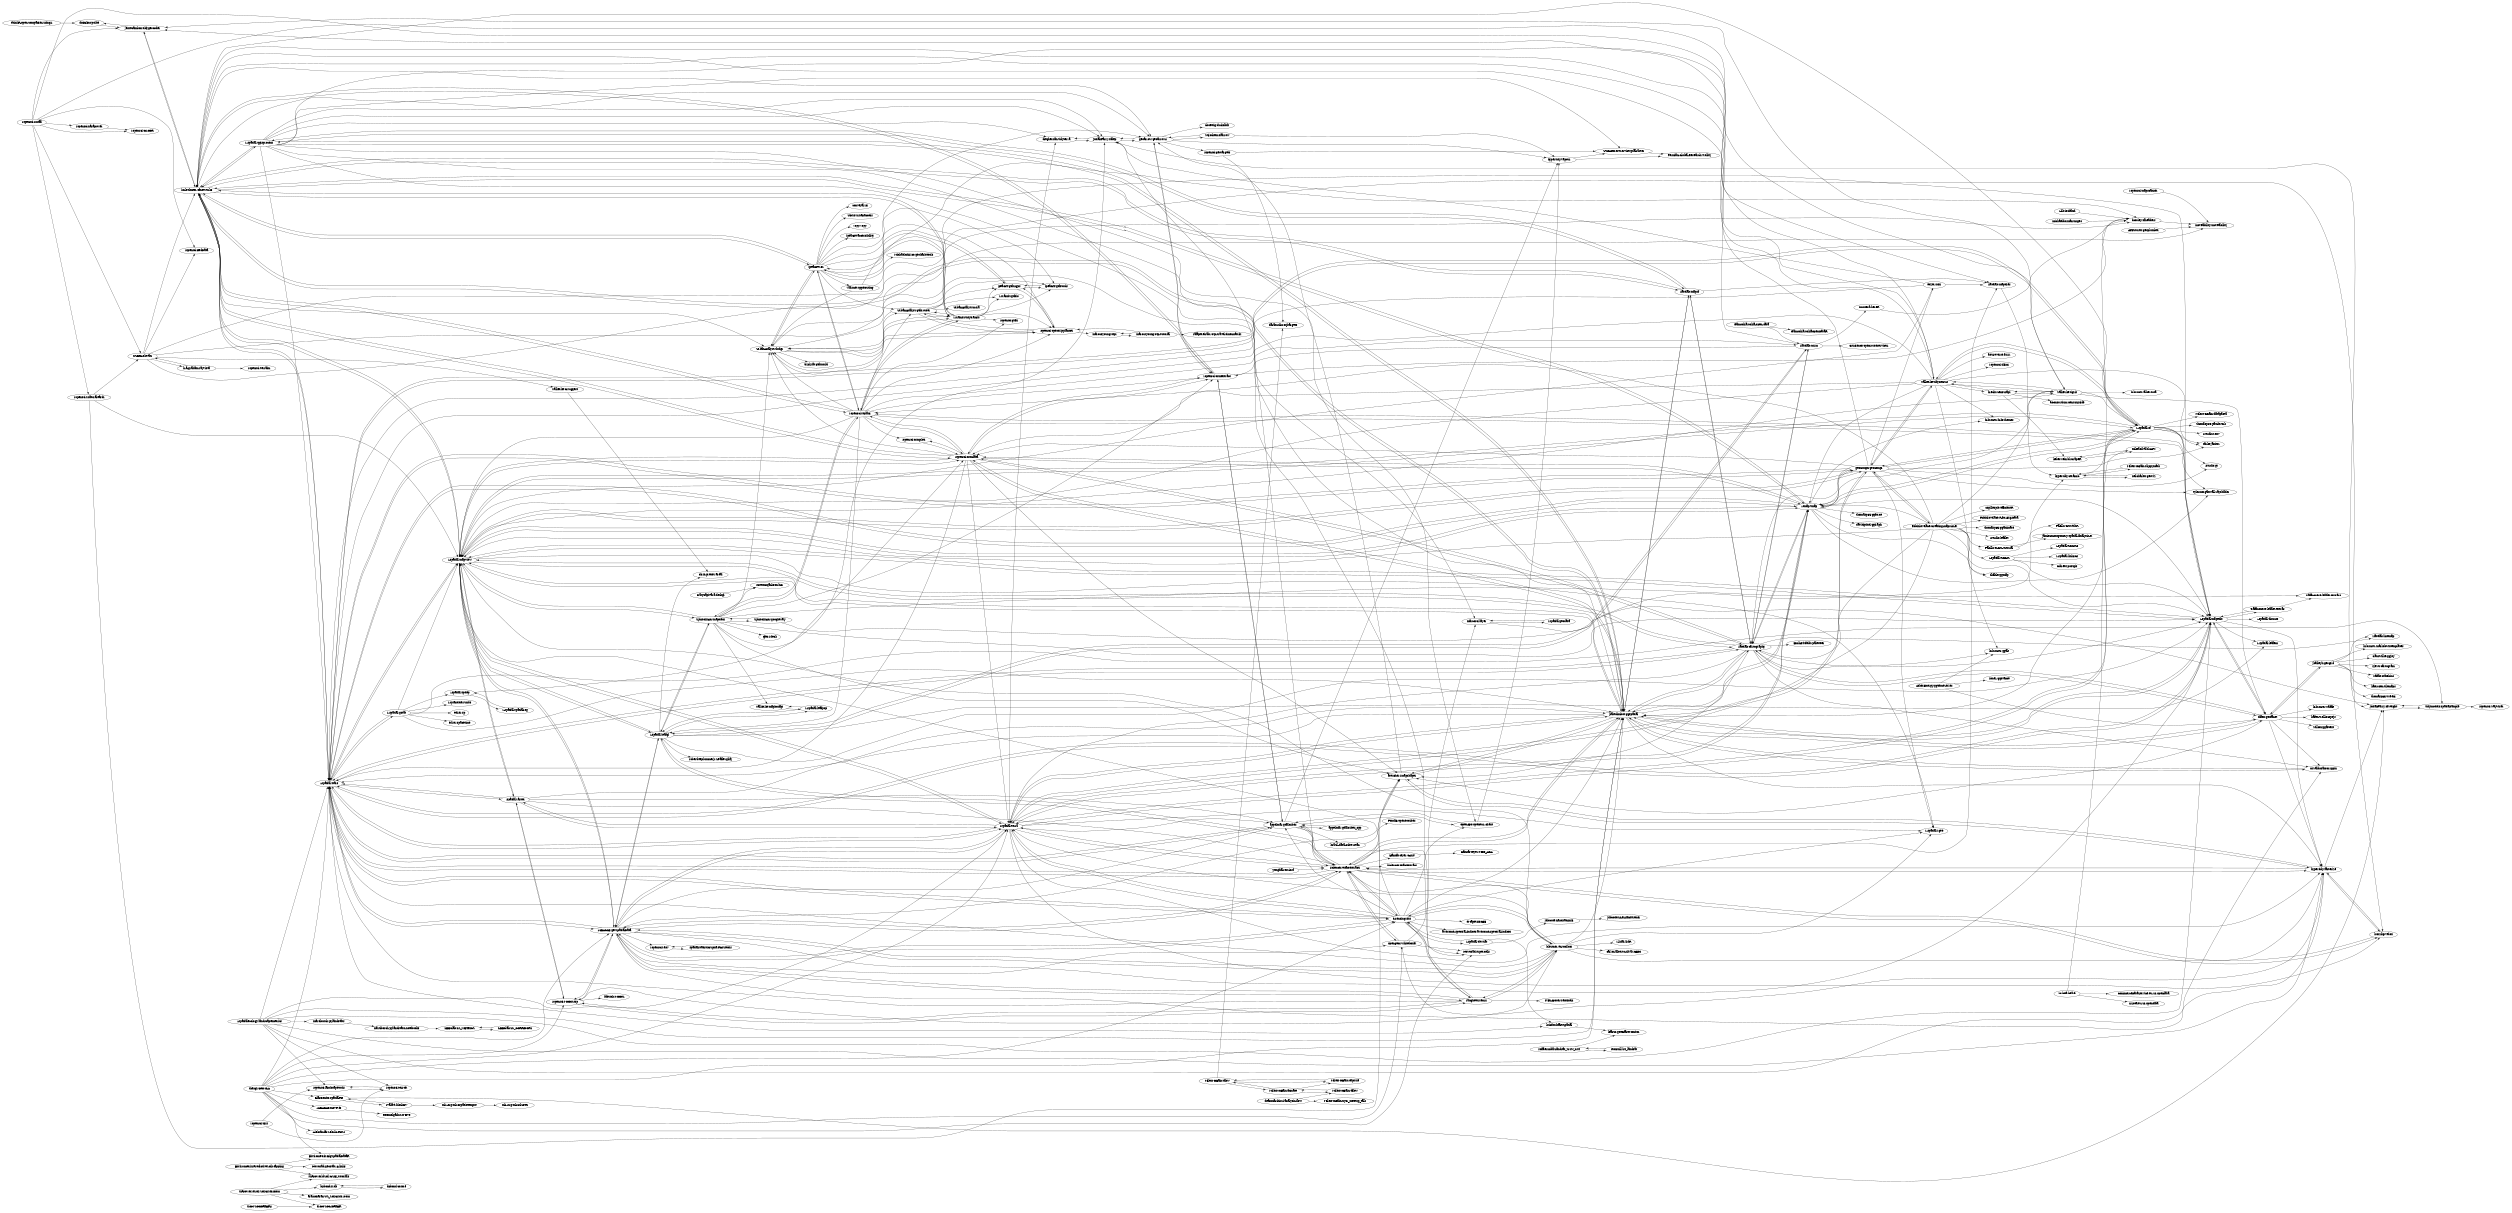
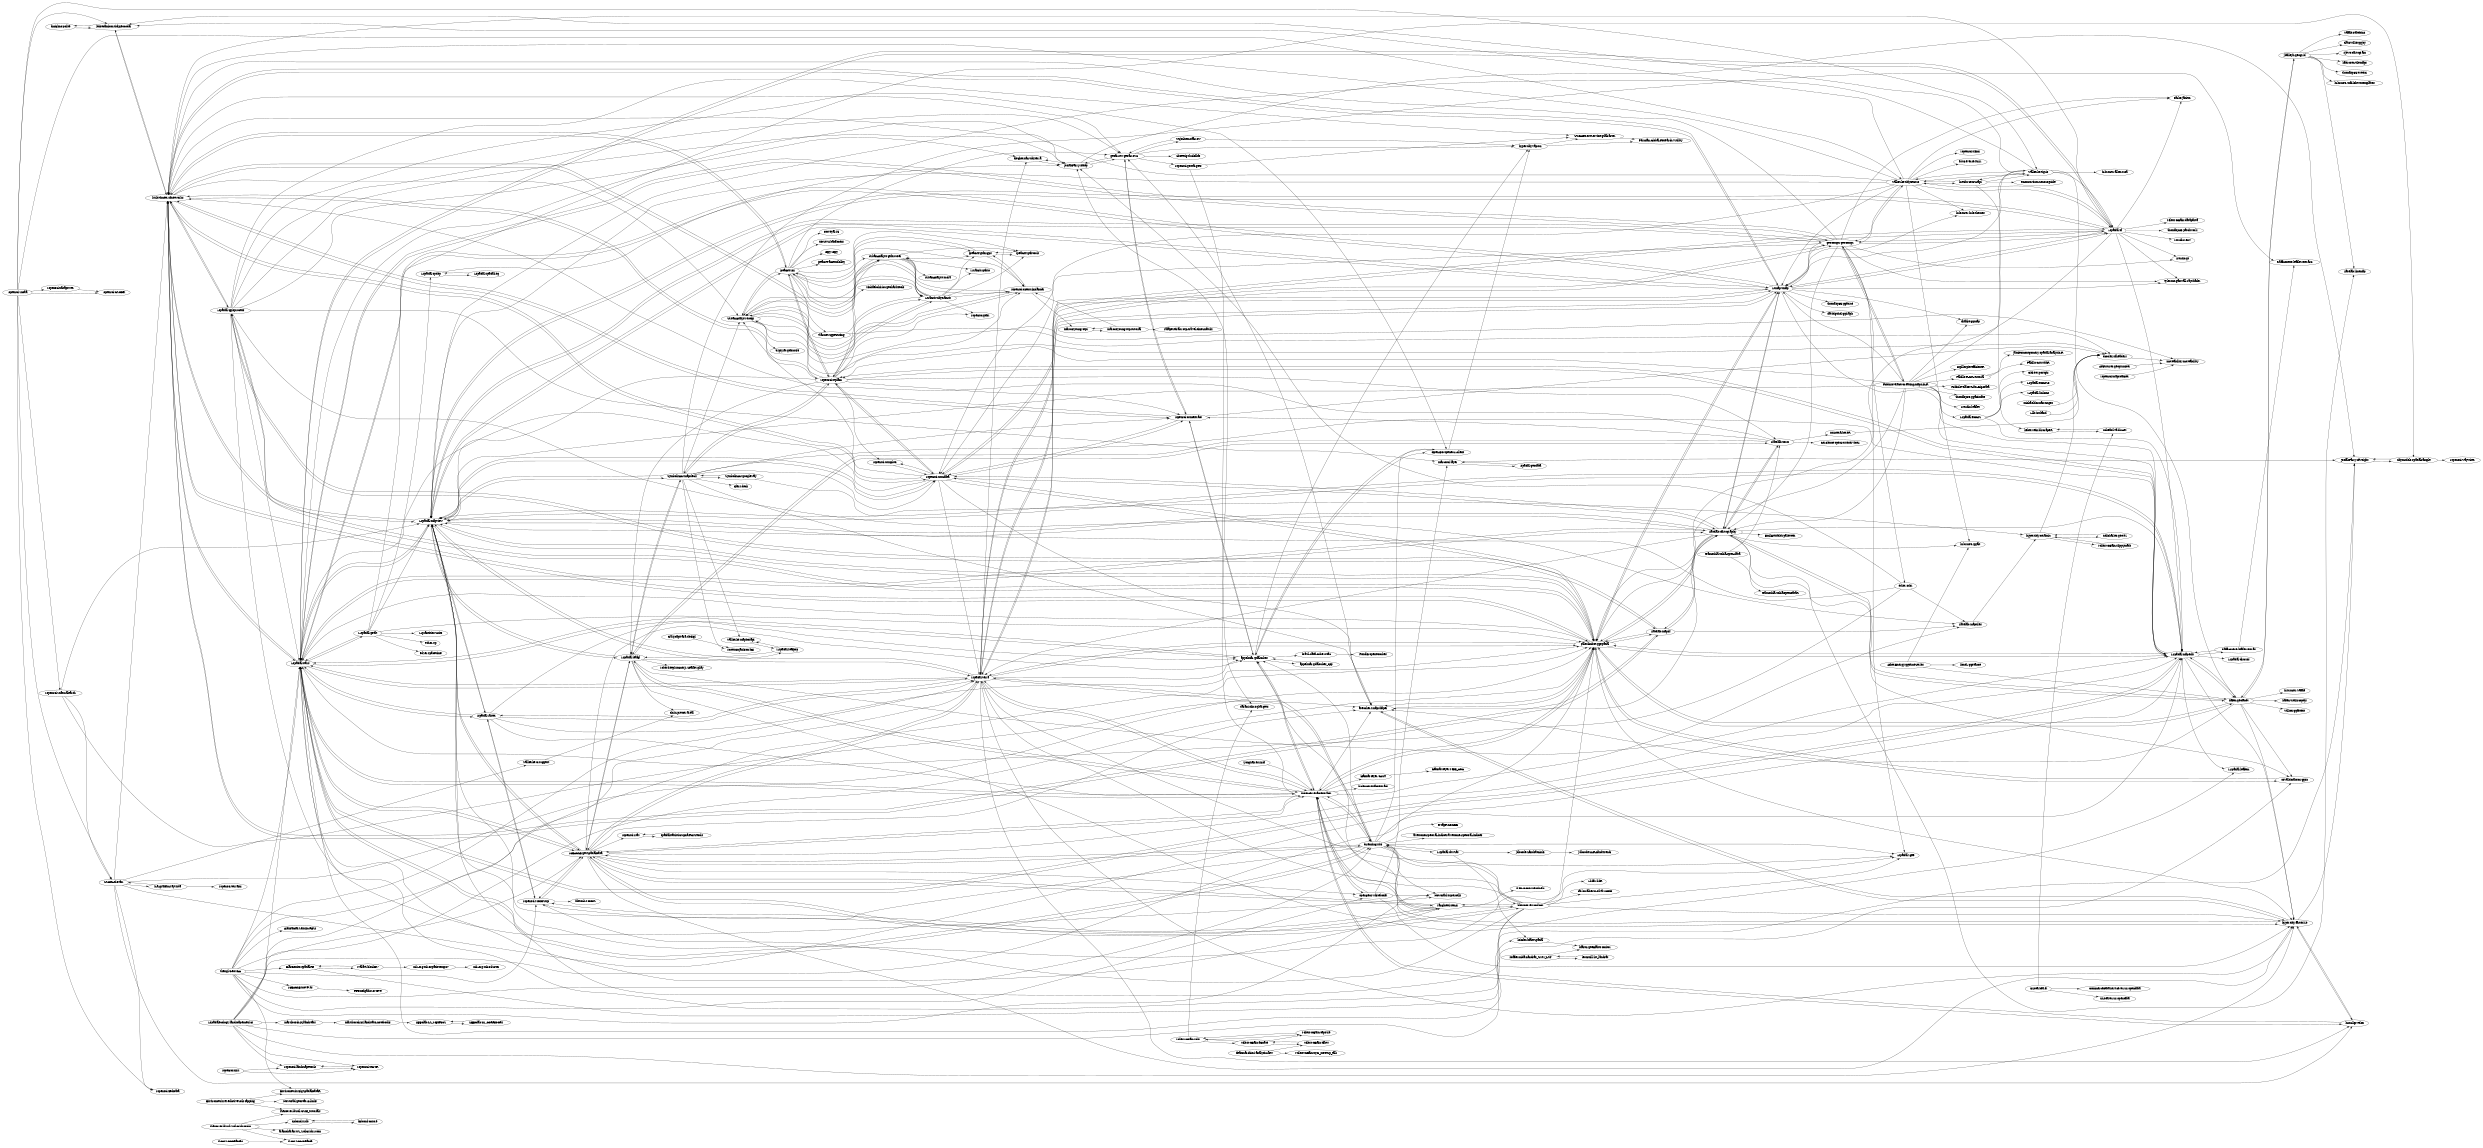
(32, 23) -> none
(659, 948) -> (631, 835)
(1217, 1081) -> (1188, 1040)
